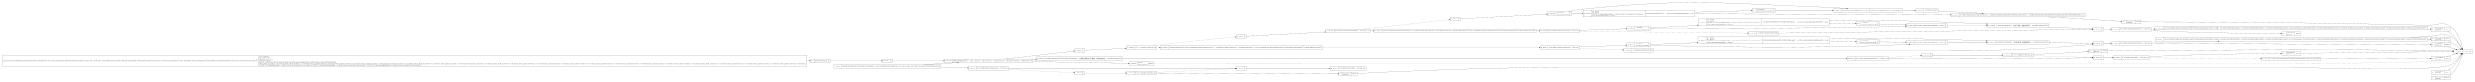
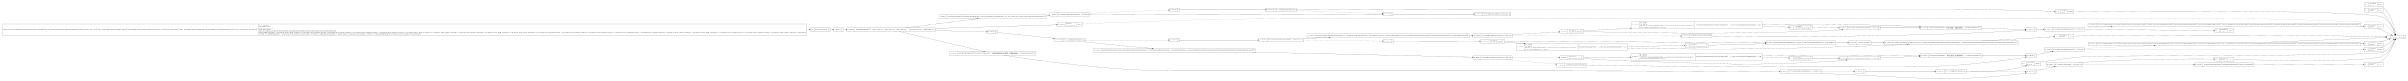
(941, 64) -> (941, 23)
